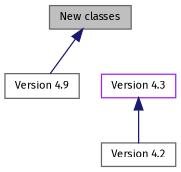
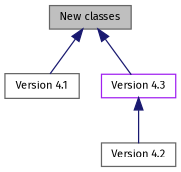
none -> (118, 57)
(42, 86) -> (42, 86)
